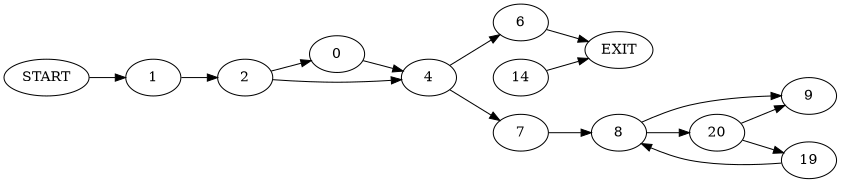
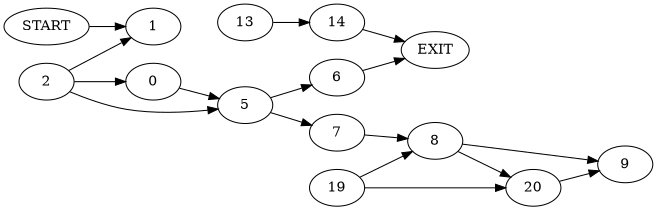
none -> (245, 22)
(194, 78) -> (95, 57)
(429, 78) -> (245, 105)
(758, 145) -> (430, 188)
